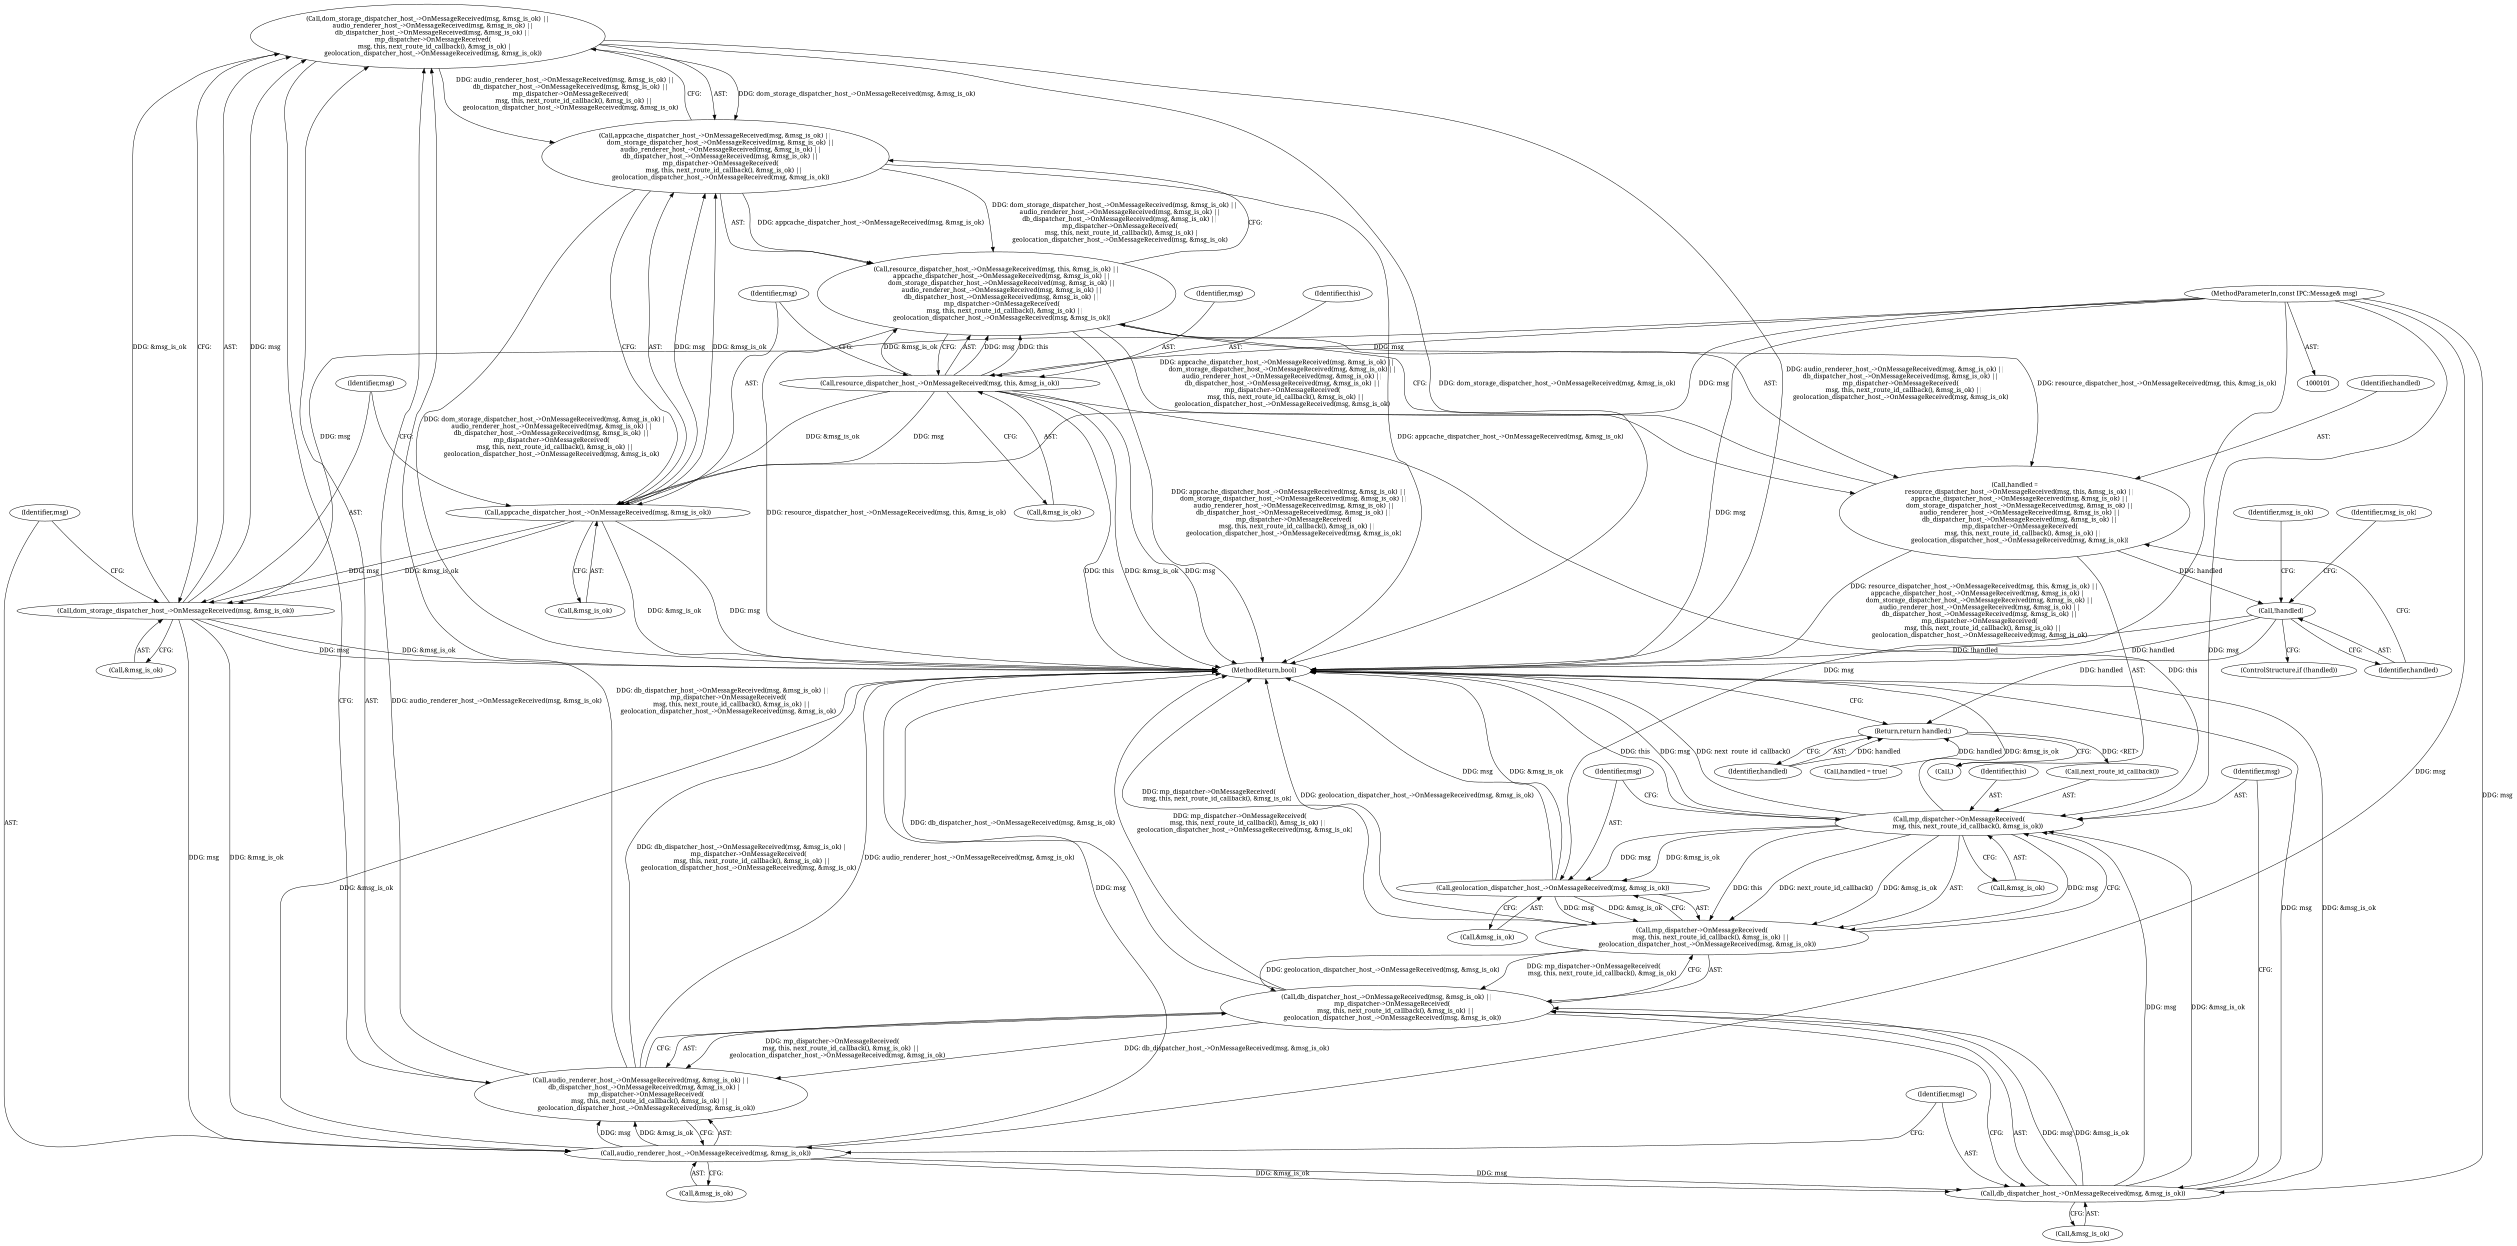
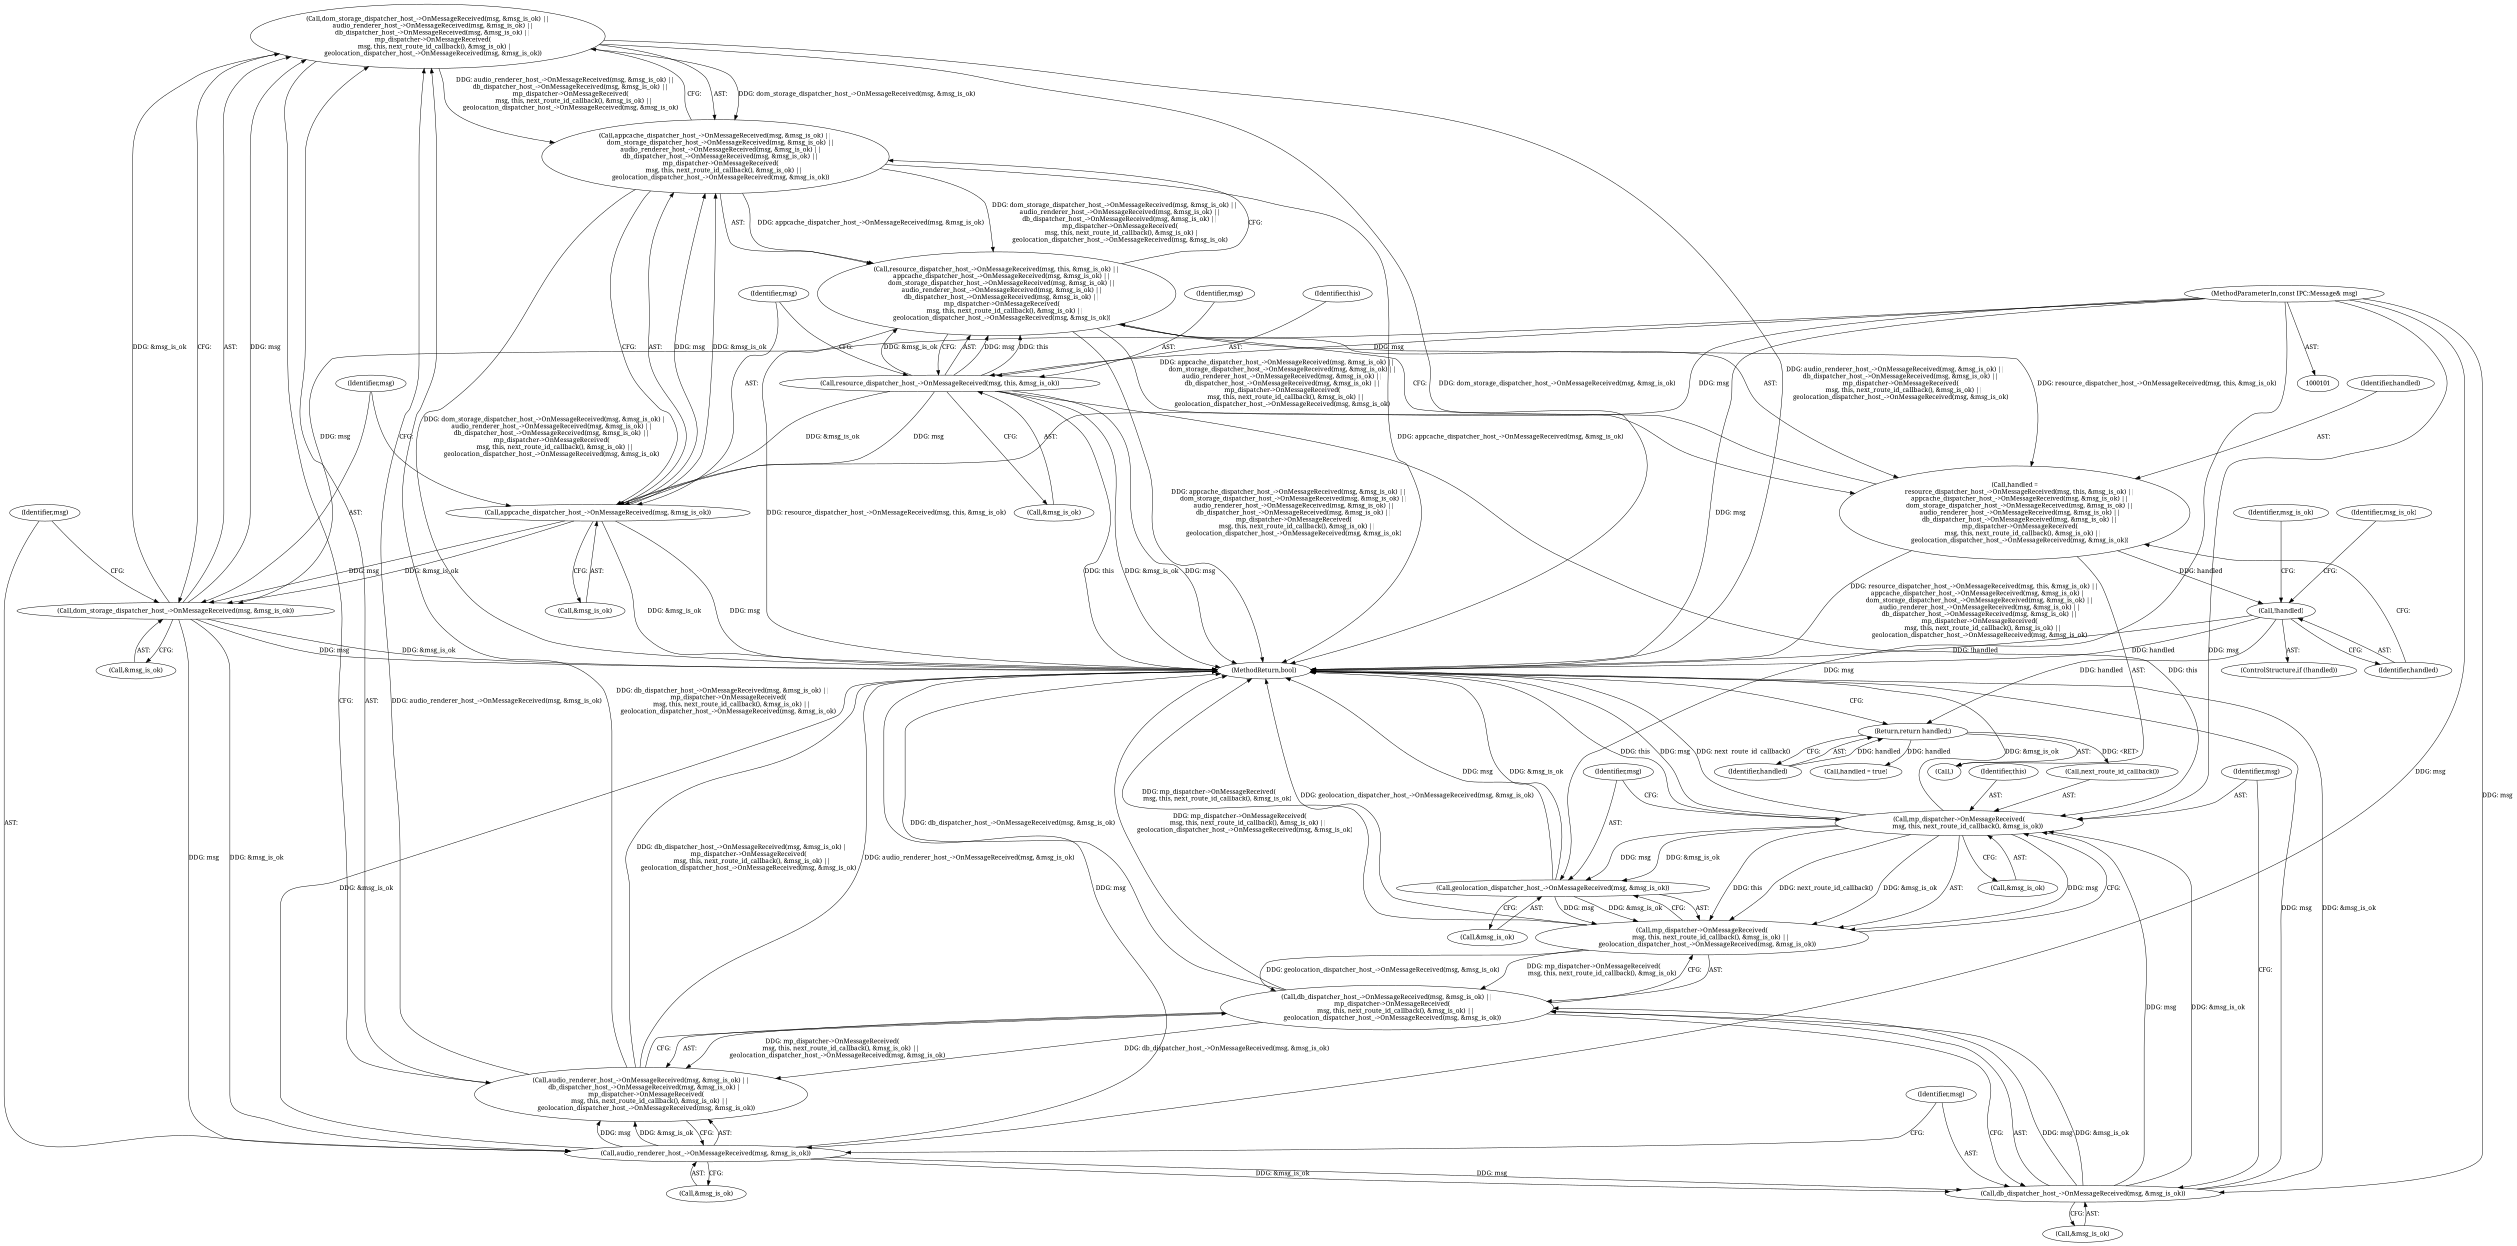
(2294, 650) -> (2294, 650)
(2085, 752) -> (2085, 752)
(1921, 761) -> (1903, 755)
